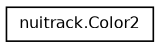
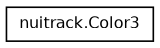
(80, 24) -> (80, 24)
